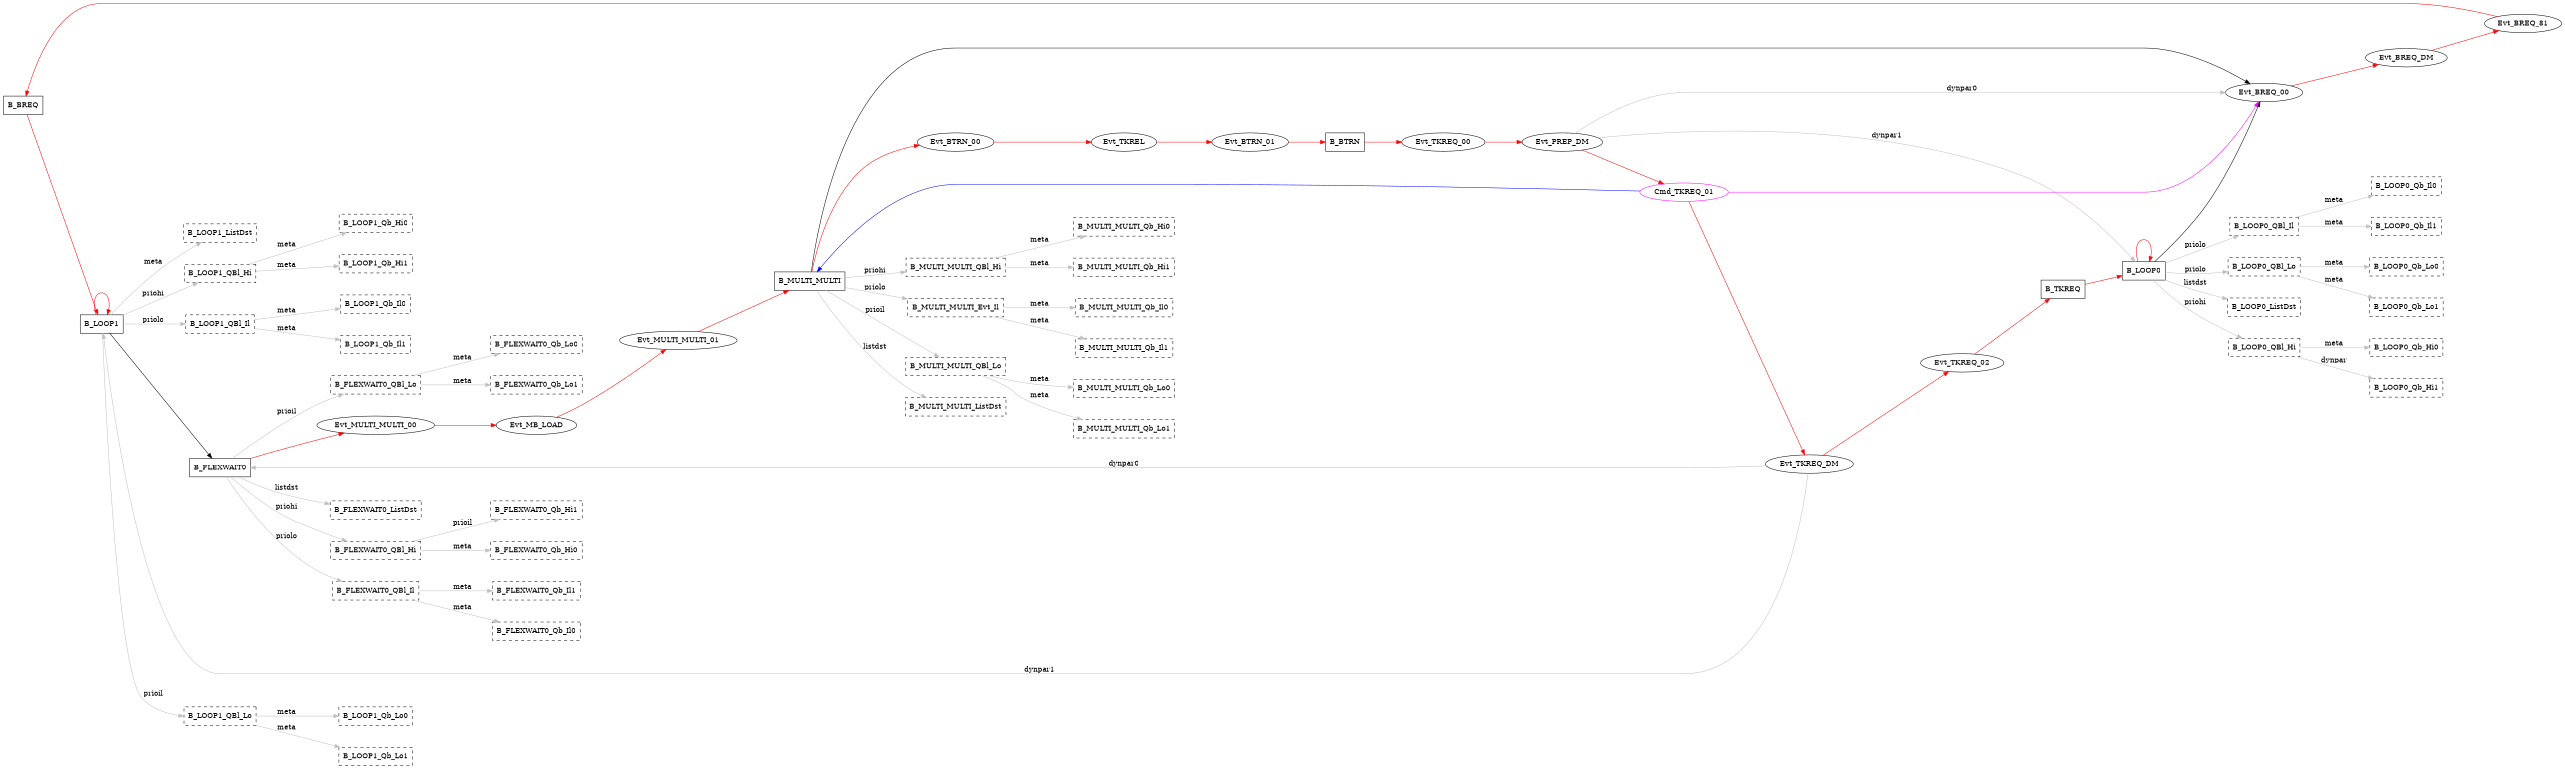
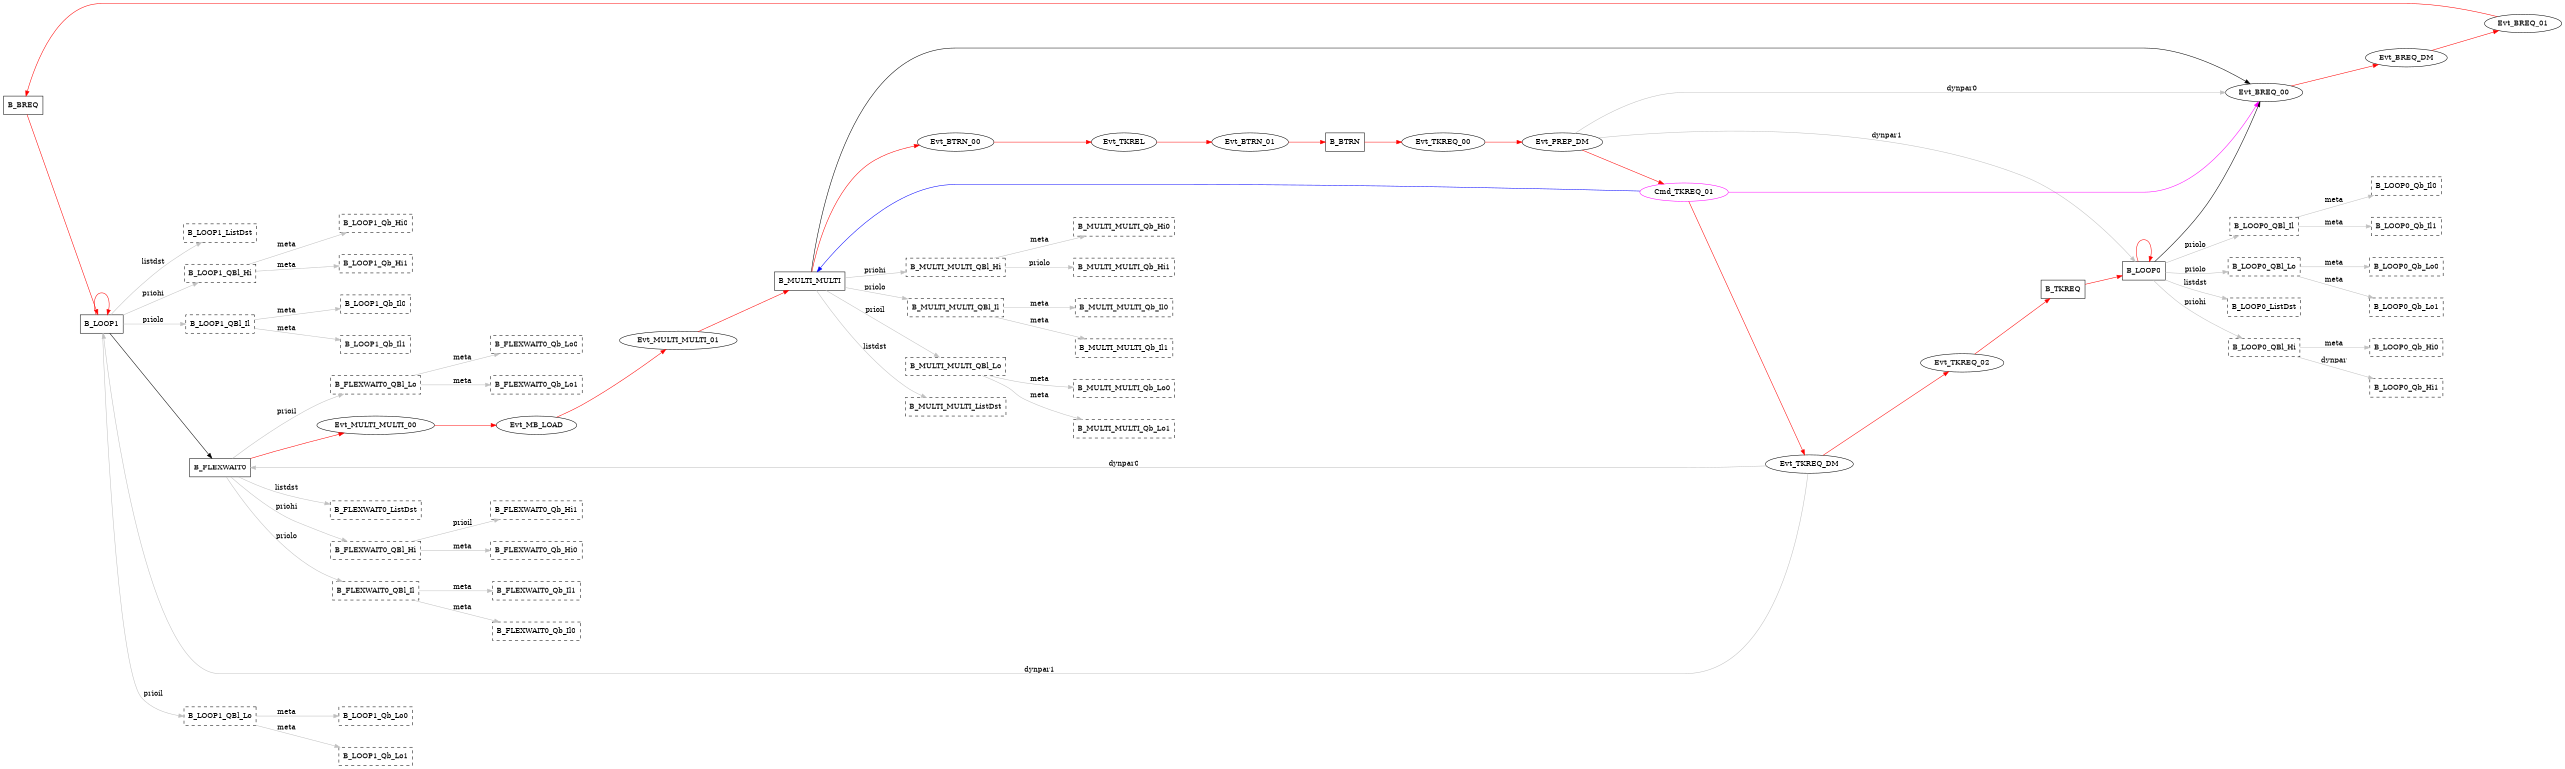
(2523, 24) -> (2523, 24)
(153, 262) -> (153, 262)
(1040, 263) -> (1040, 263)
(956, 308) -> (956, 308)
